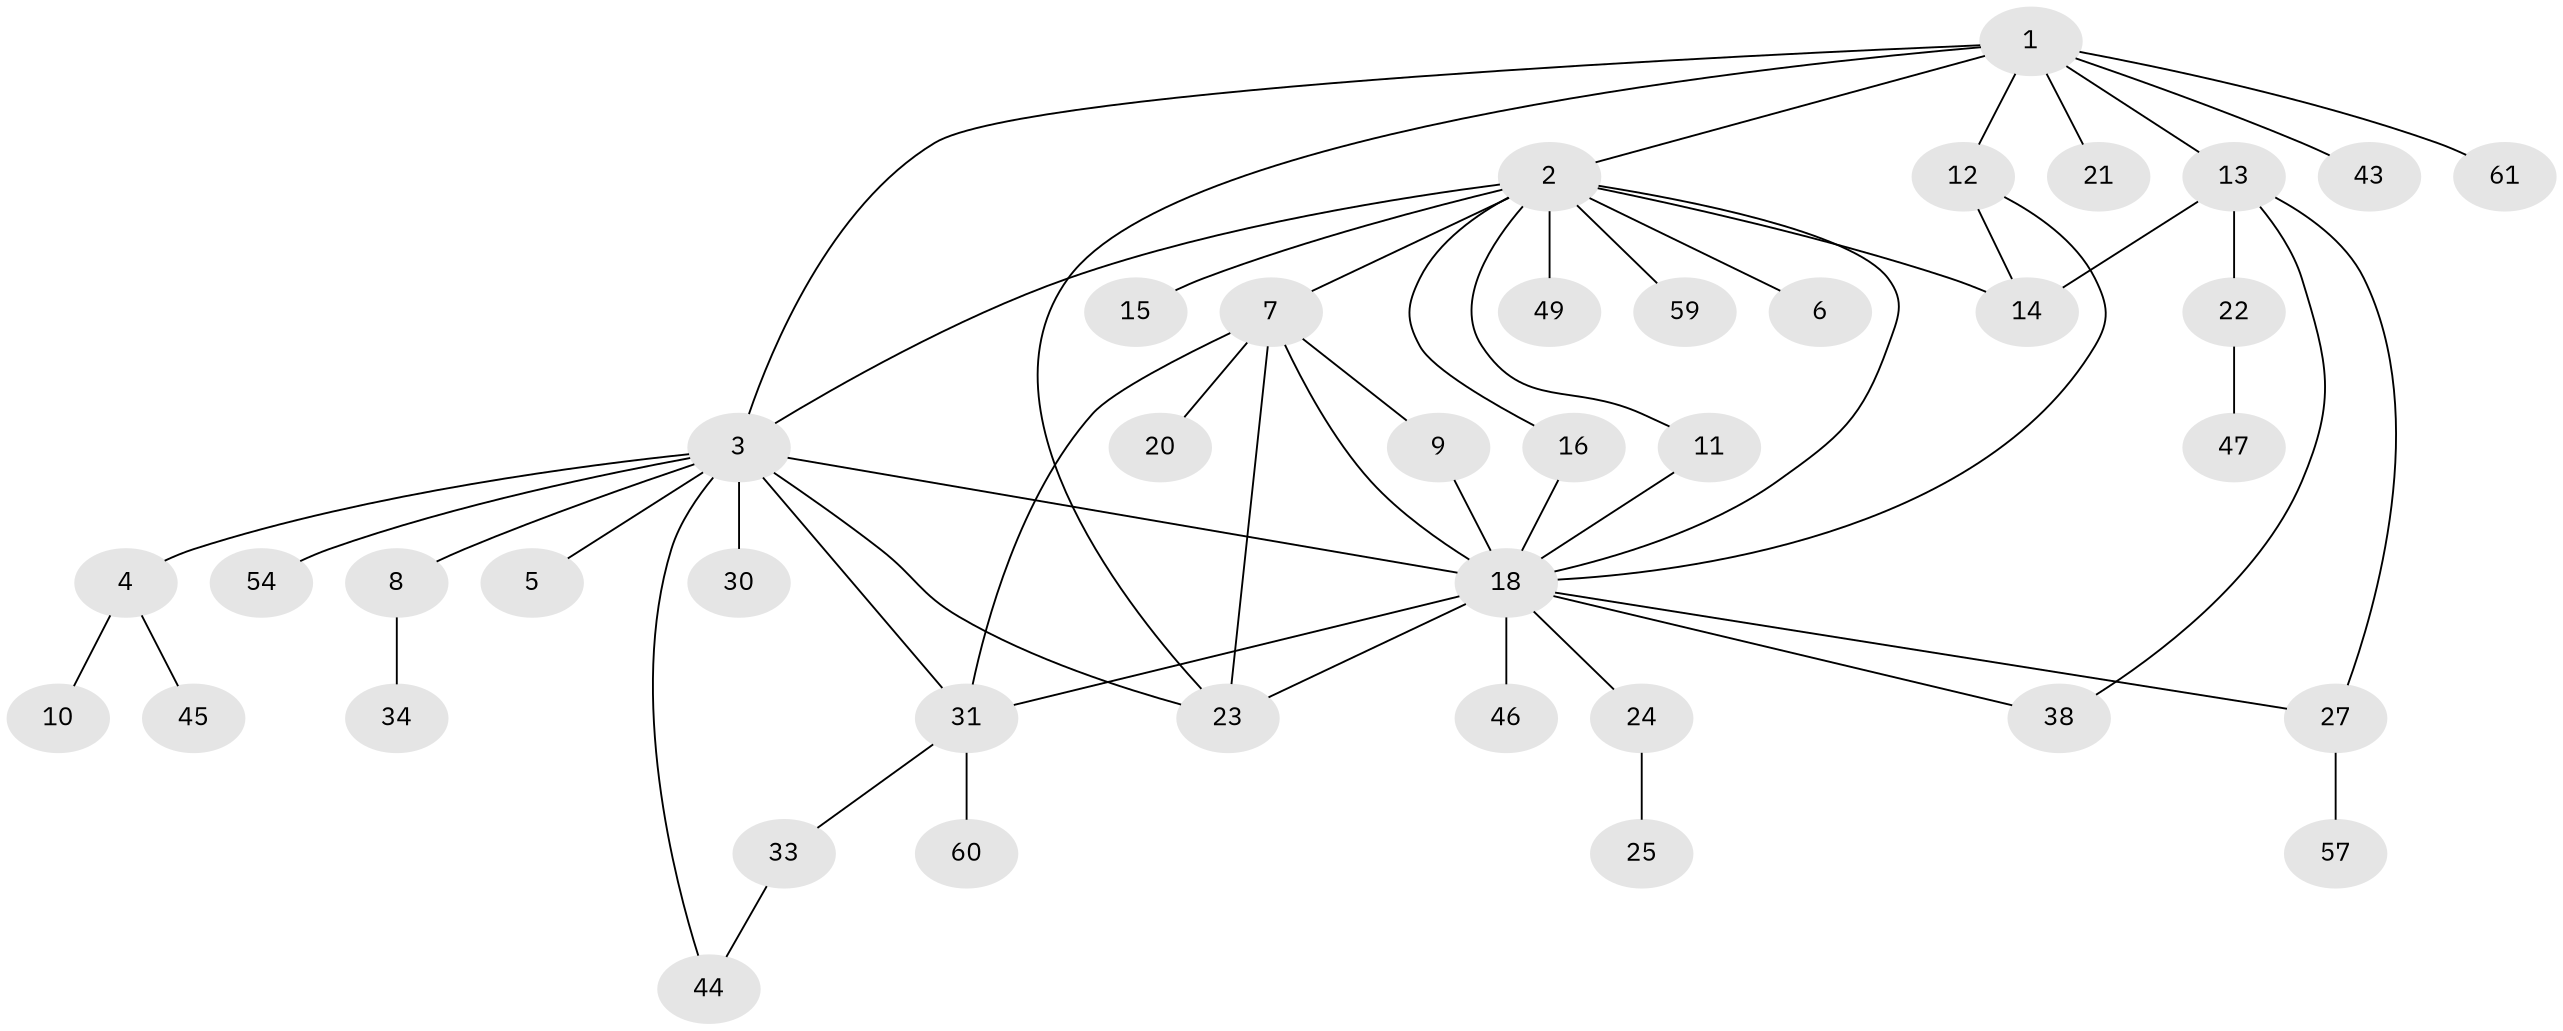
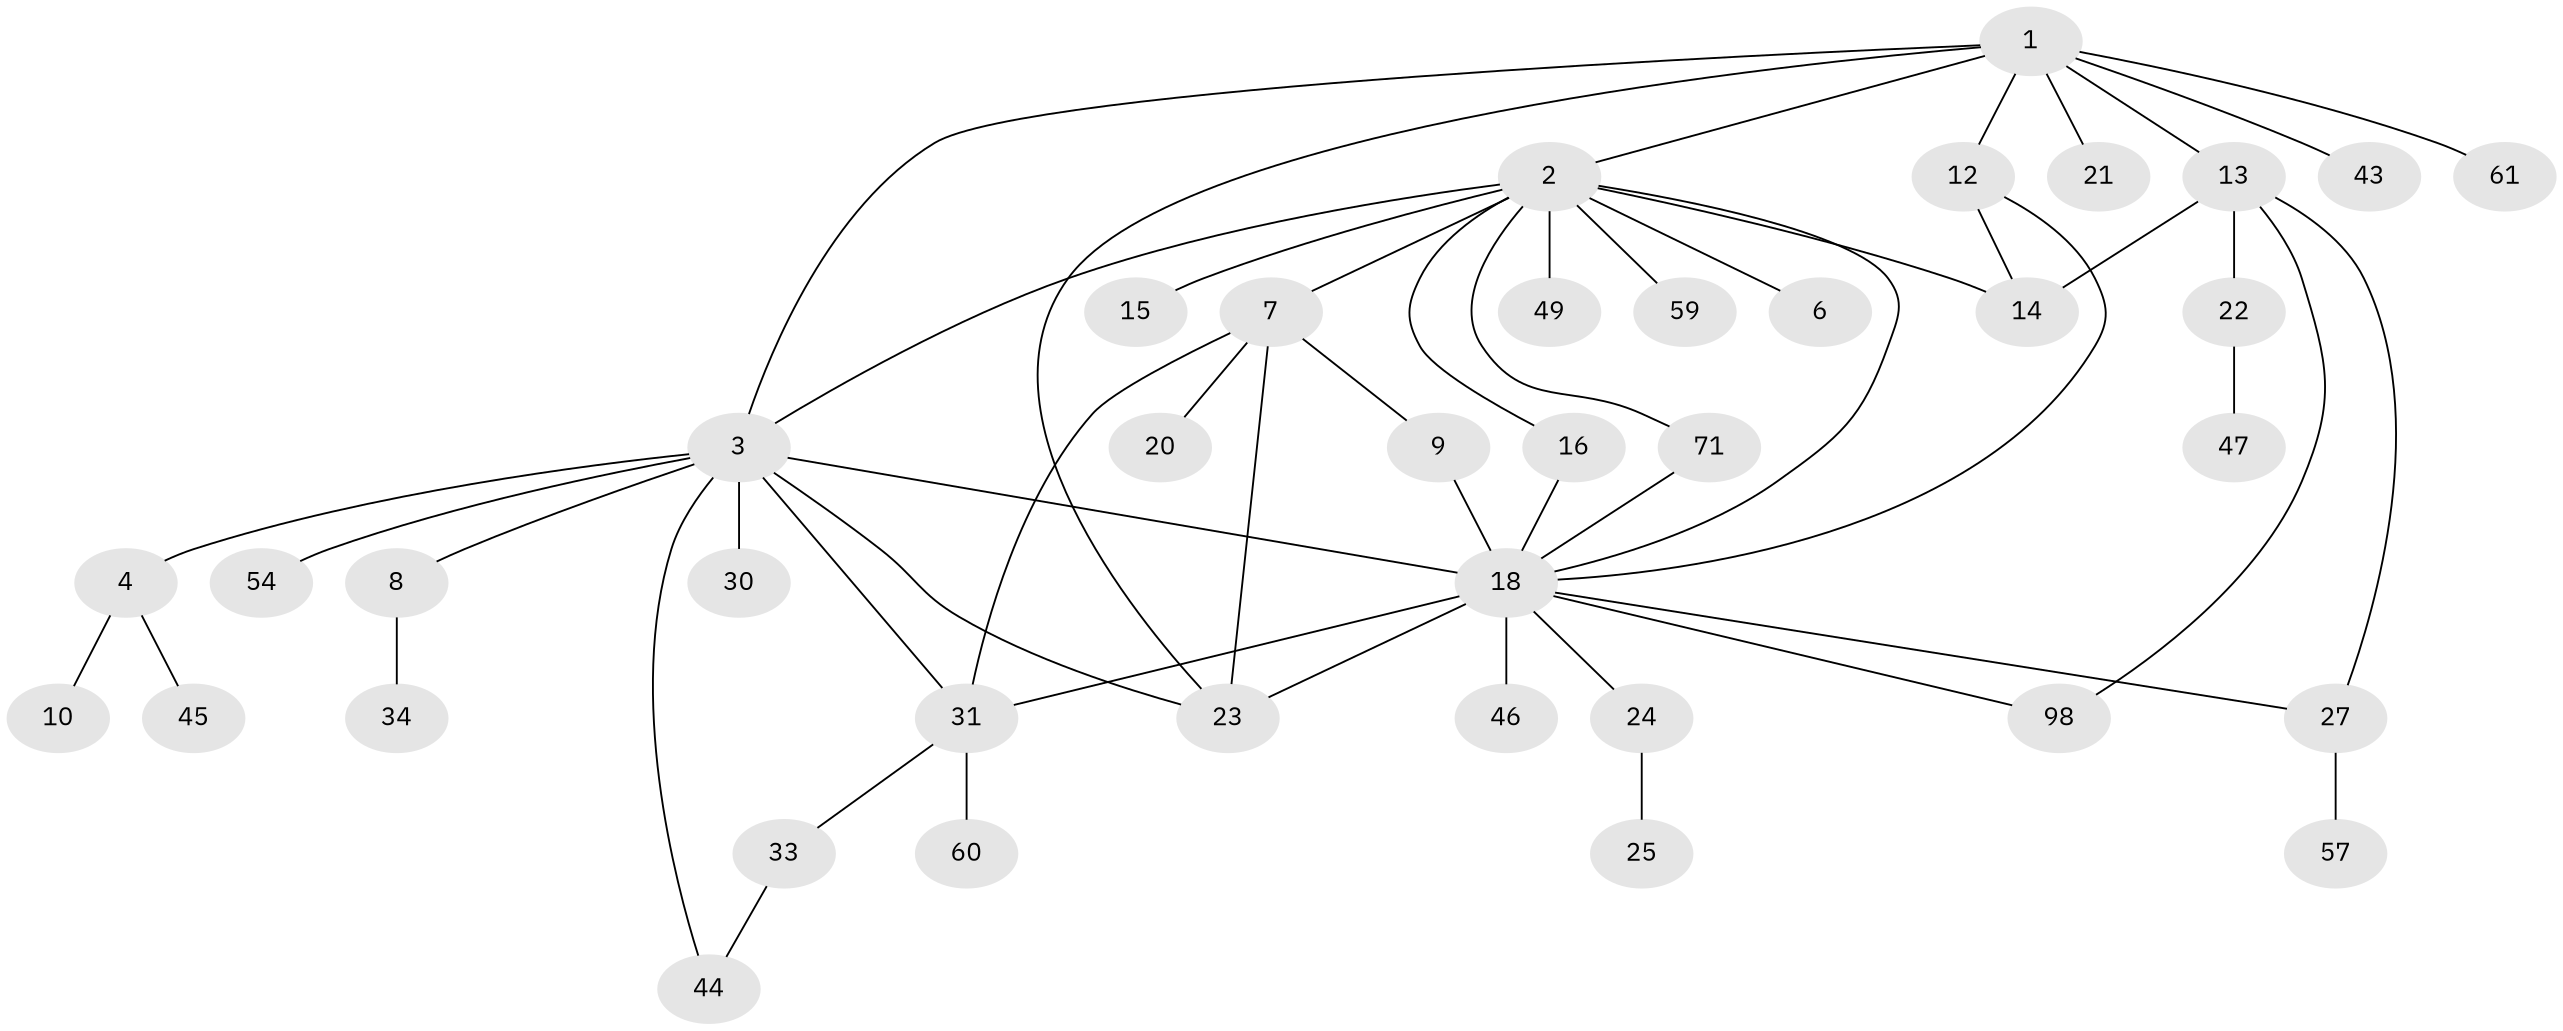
(1709, 448) -> (1709, 448)
(1359, 468) -> none
(532, 583) -> none
(2059, 718) -> (2059, 718)
